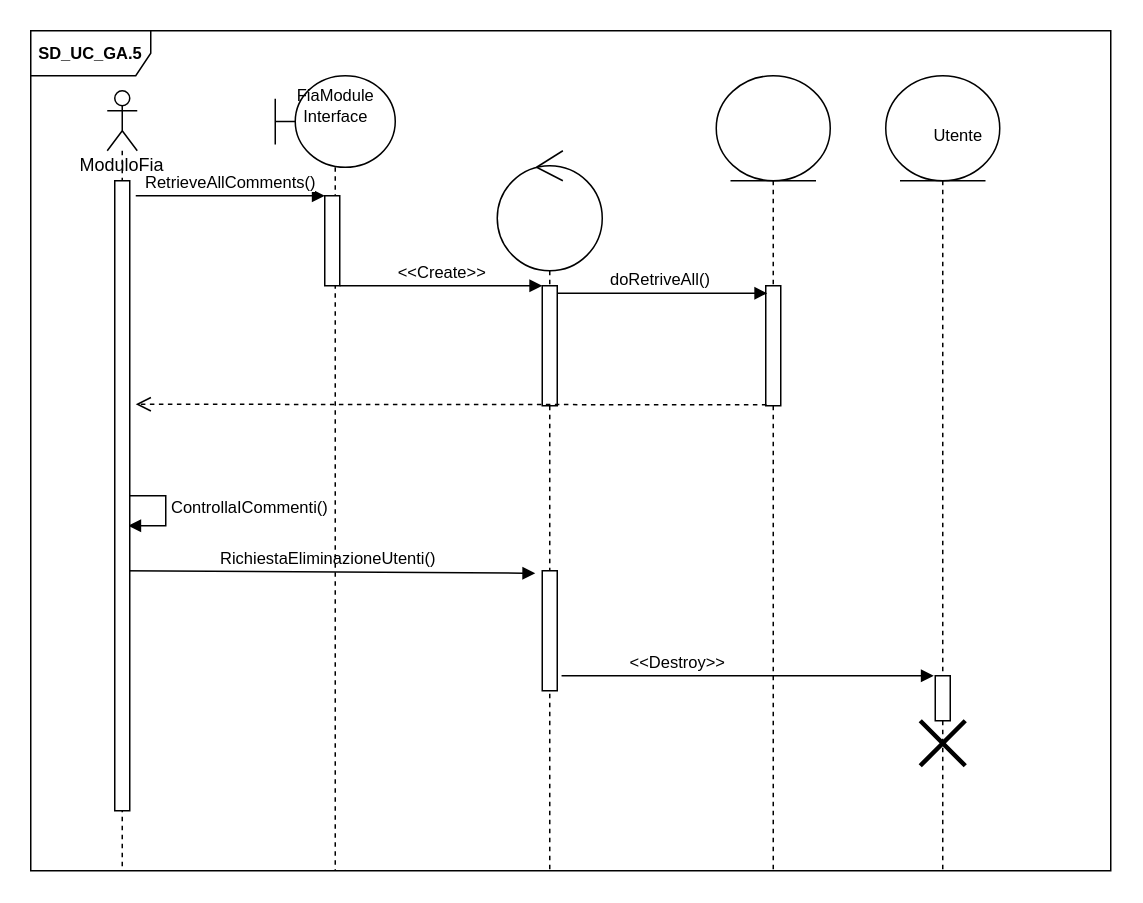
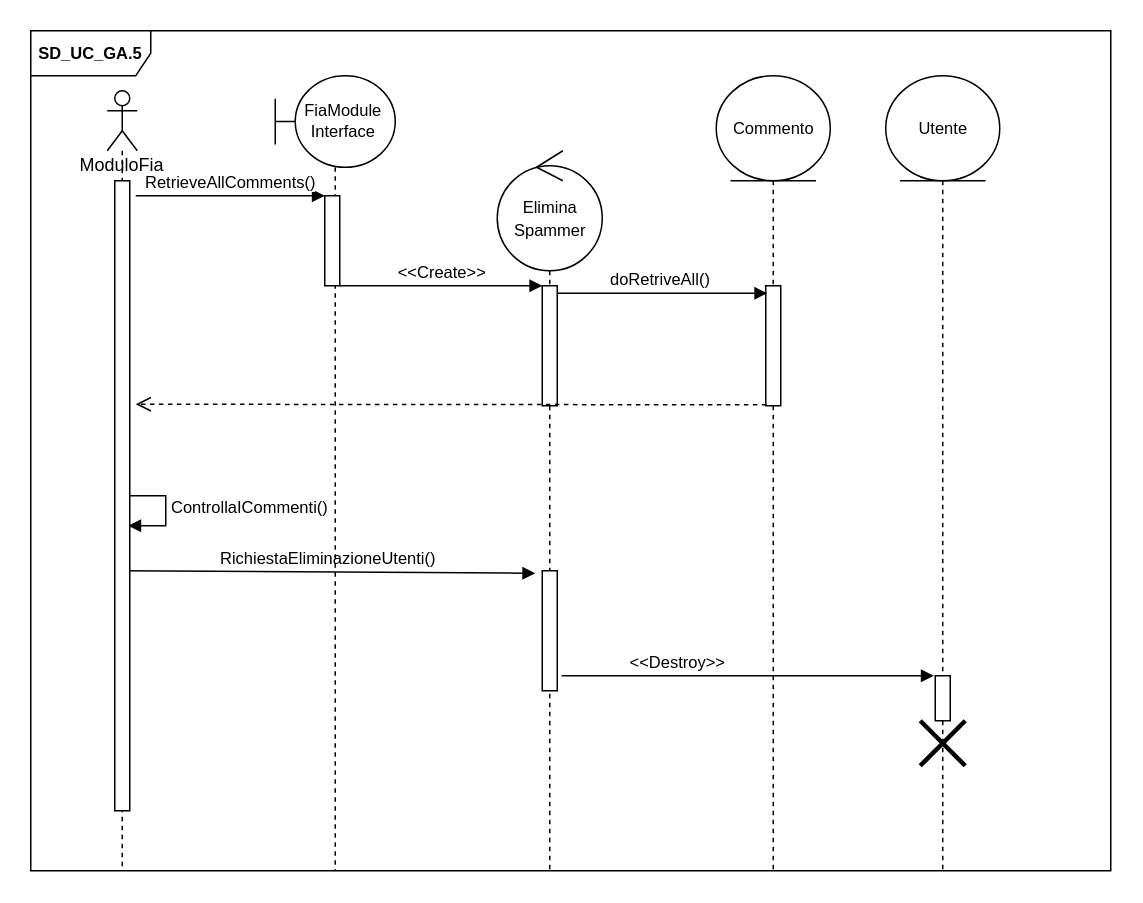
(335, 106) -> (343, 121)
none -> (773, 128)
(958, 136) -> (943, 128)
none -> (550, 218)
